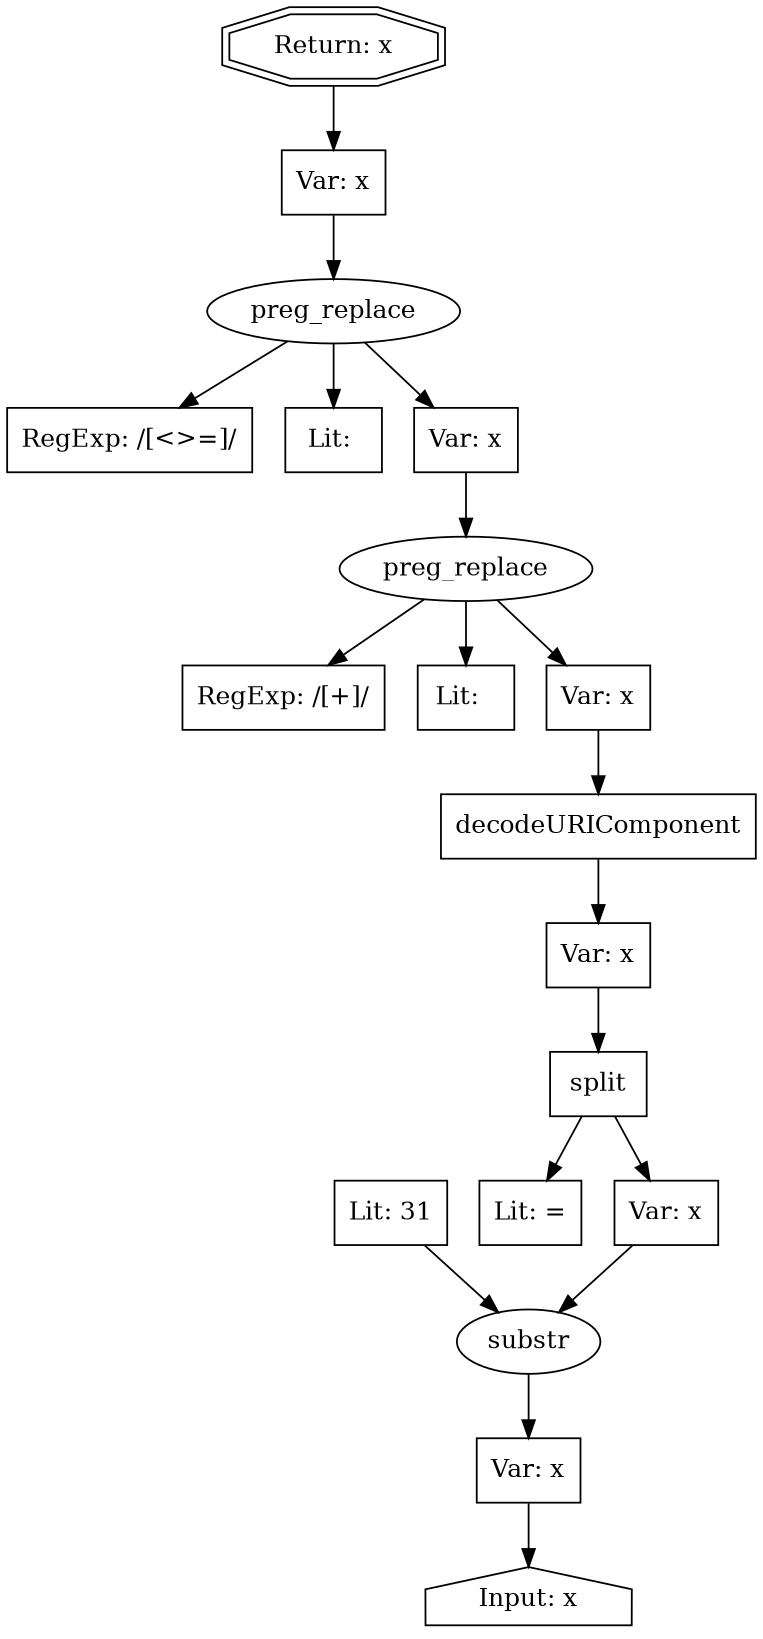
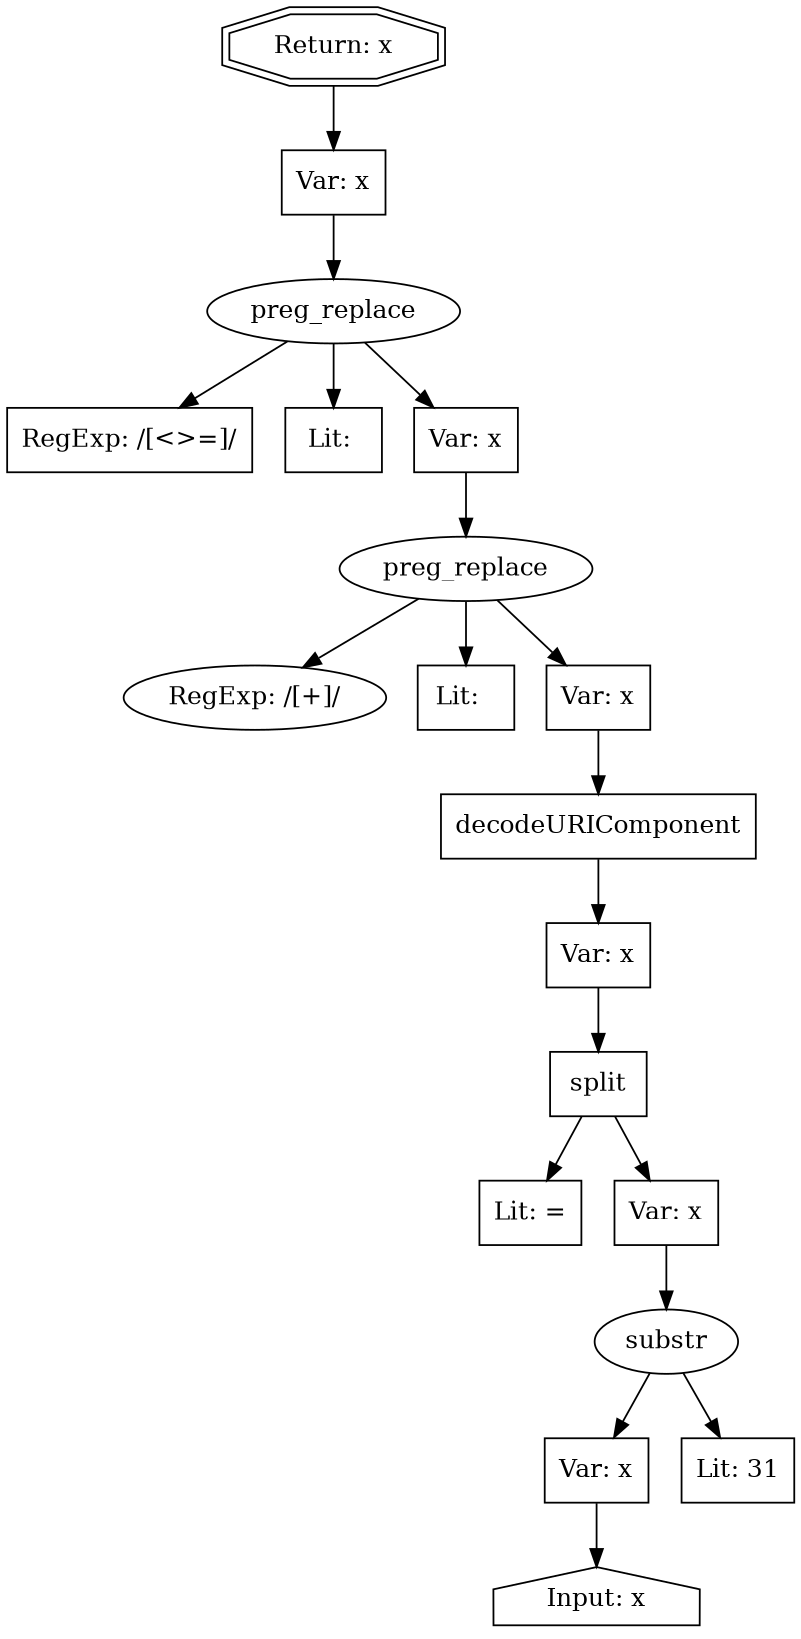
(284, 698) -> (255, 698)
(455, 1273) -> (697, 1397)
